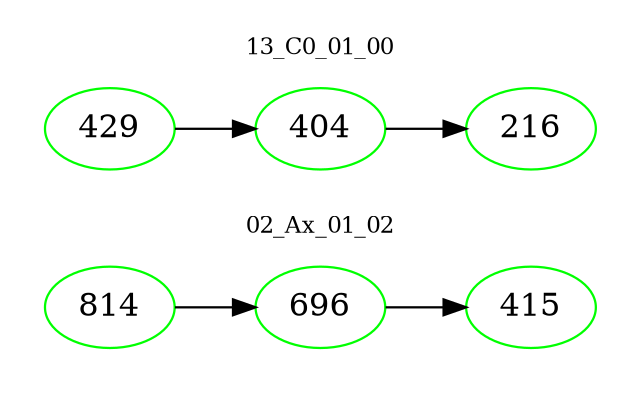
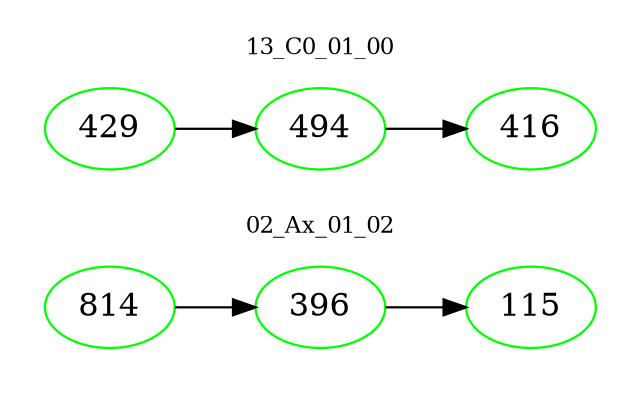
(320, 129) -> (320, 129)
(531, 129) -> (531, 129)
(320, 307) -> (320, 307)
(531, 307) -> (531, 307)
